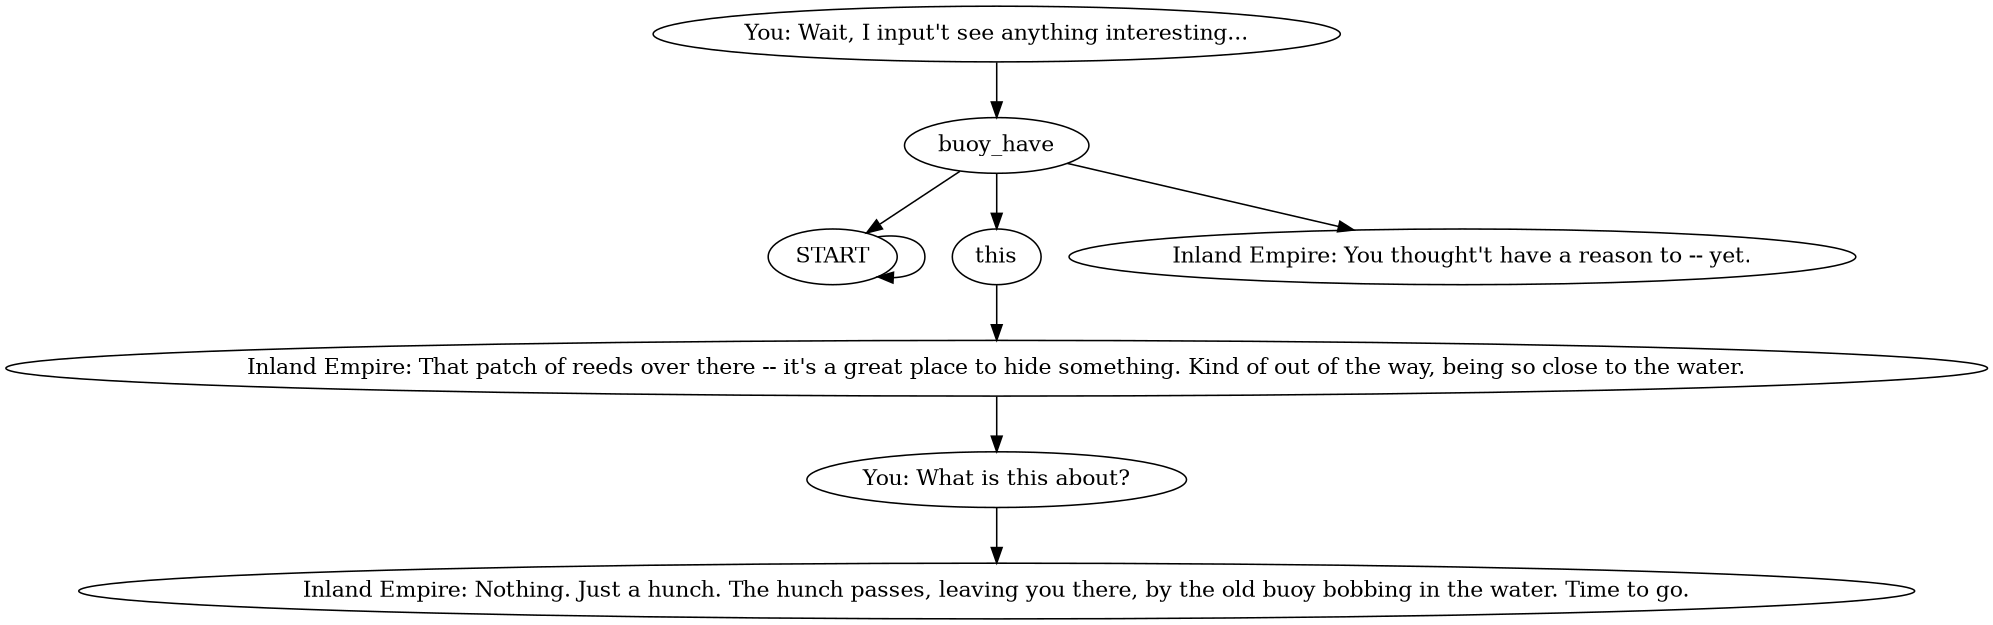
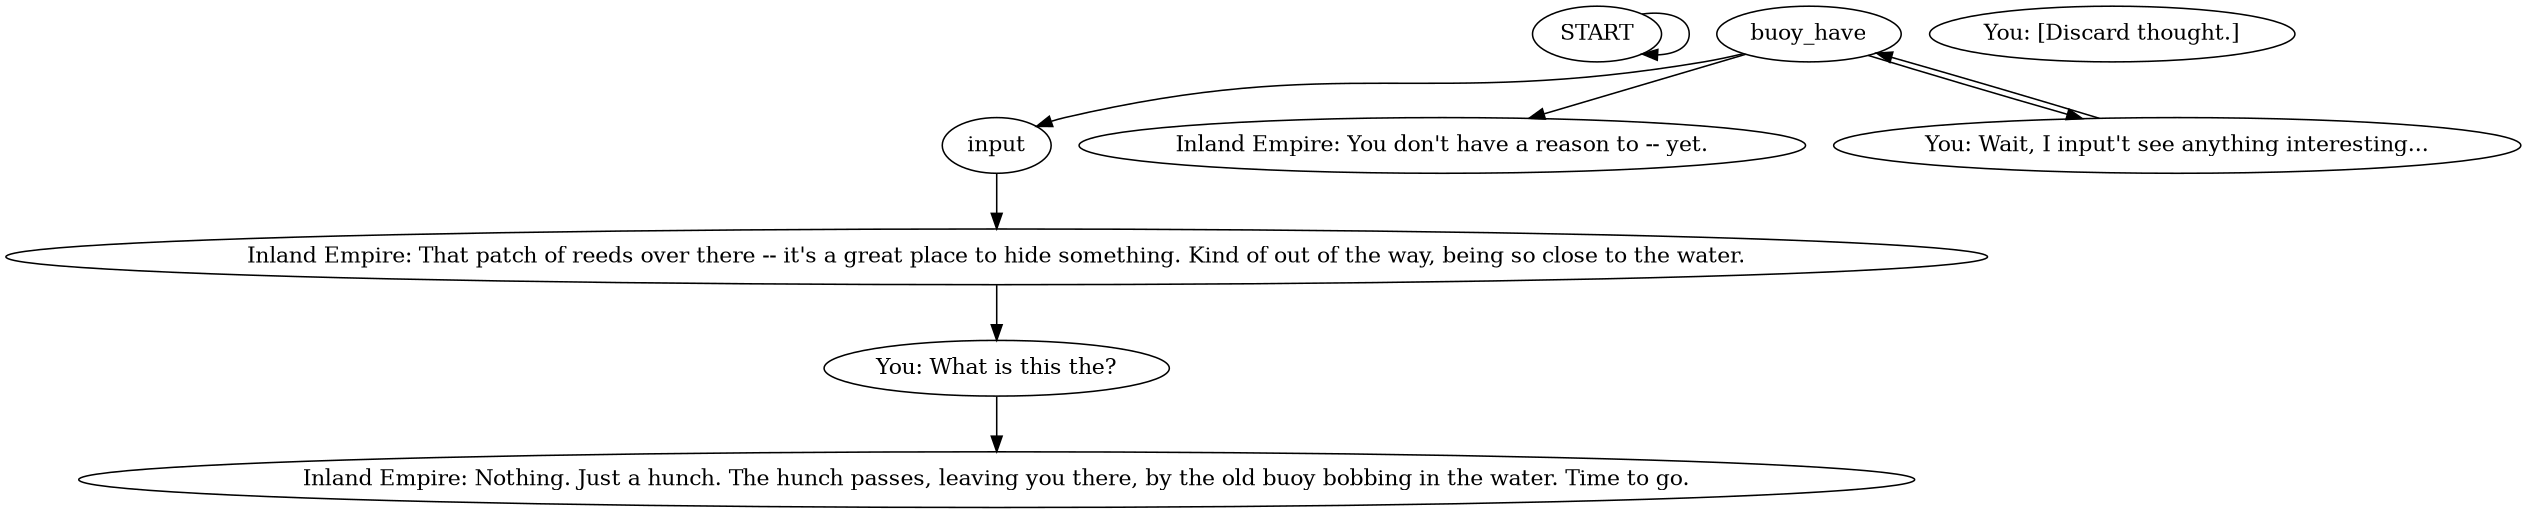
none -> (2112, 34)
(920, 198) -> (1968, 85)
(997, 257) -> (997, 145)
(1462, 257) -> (1442, 145)
(997, 480) -> (997, 368)
